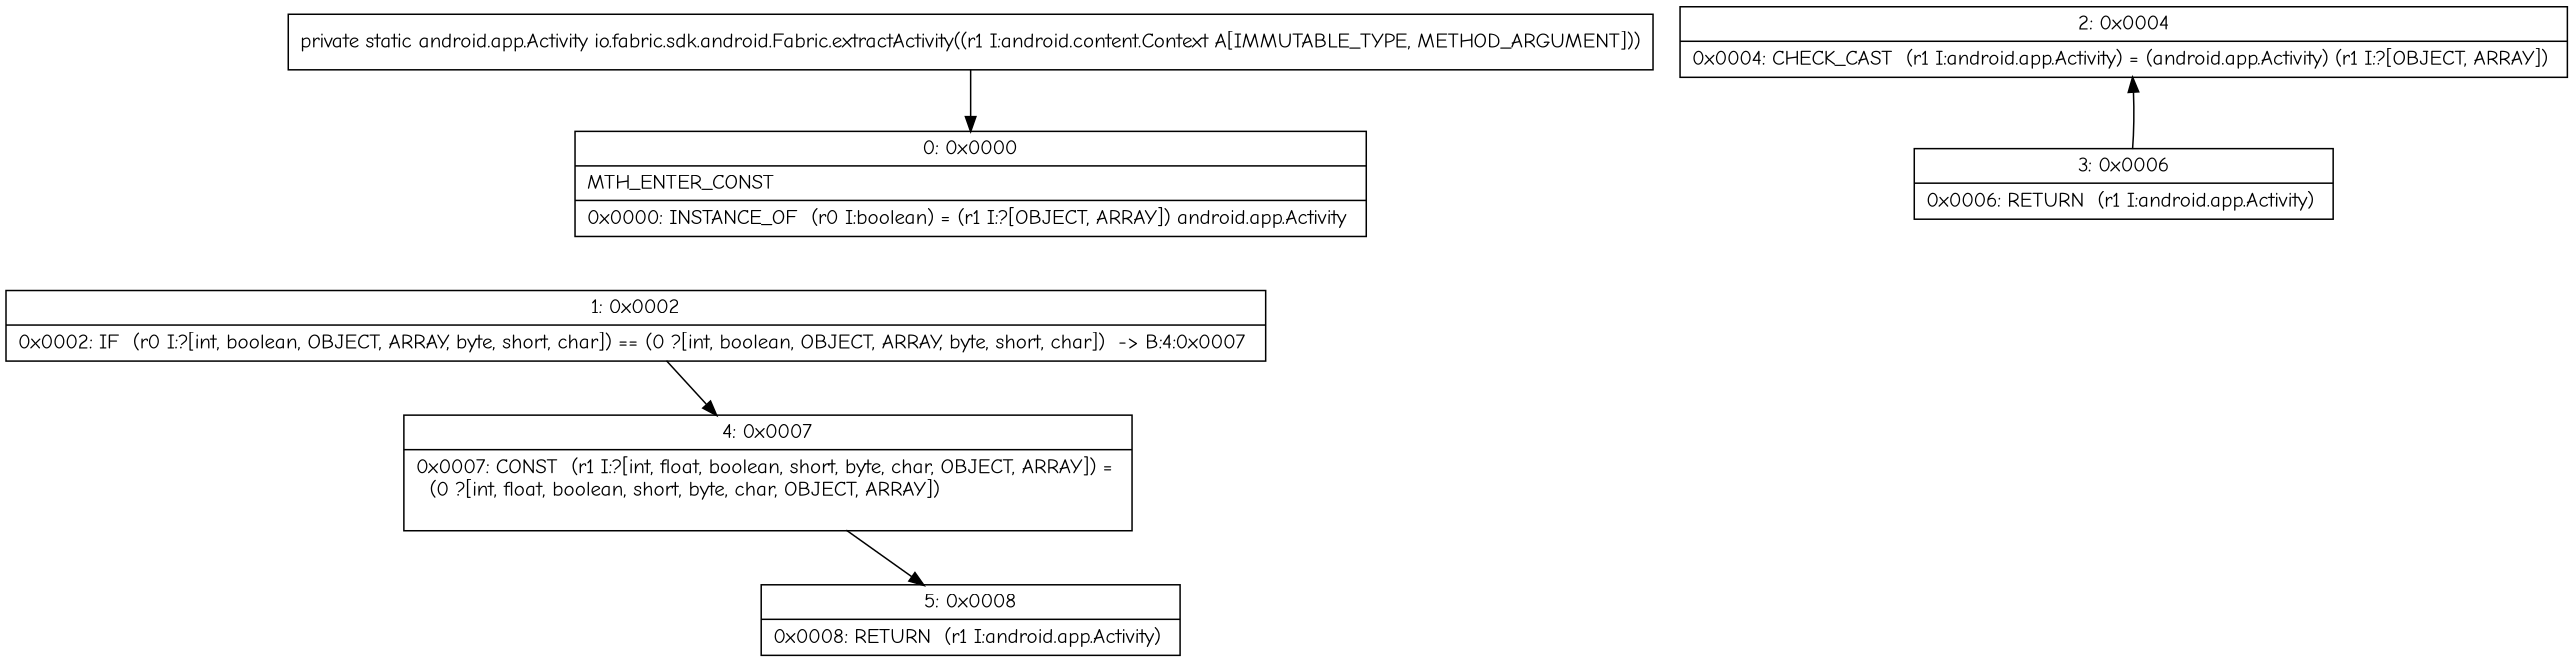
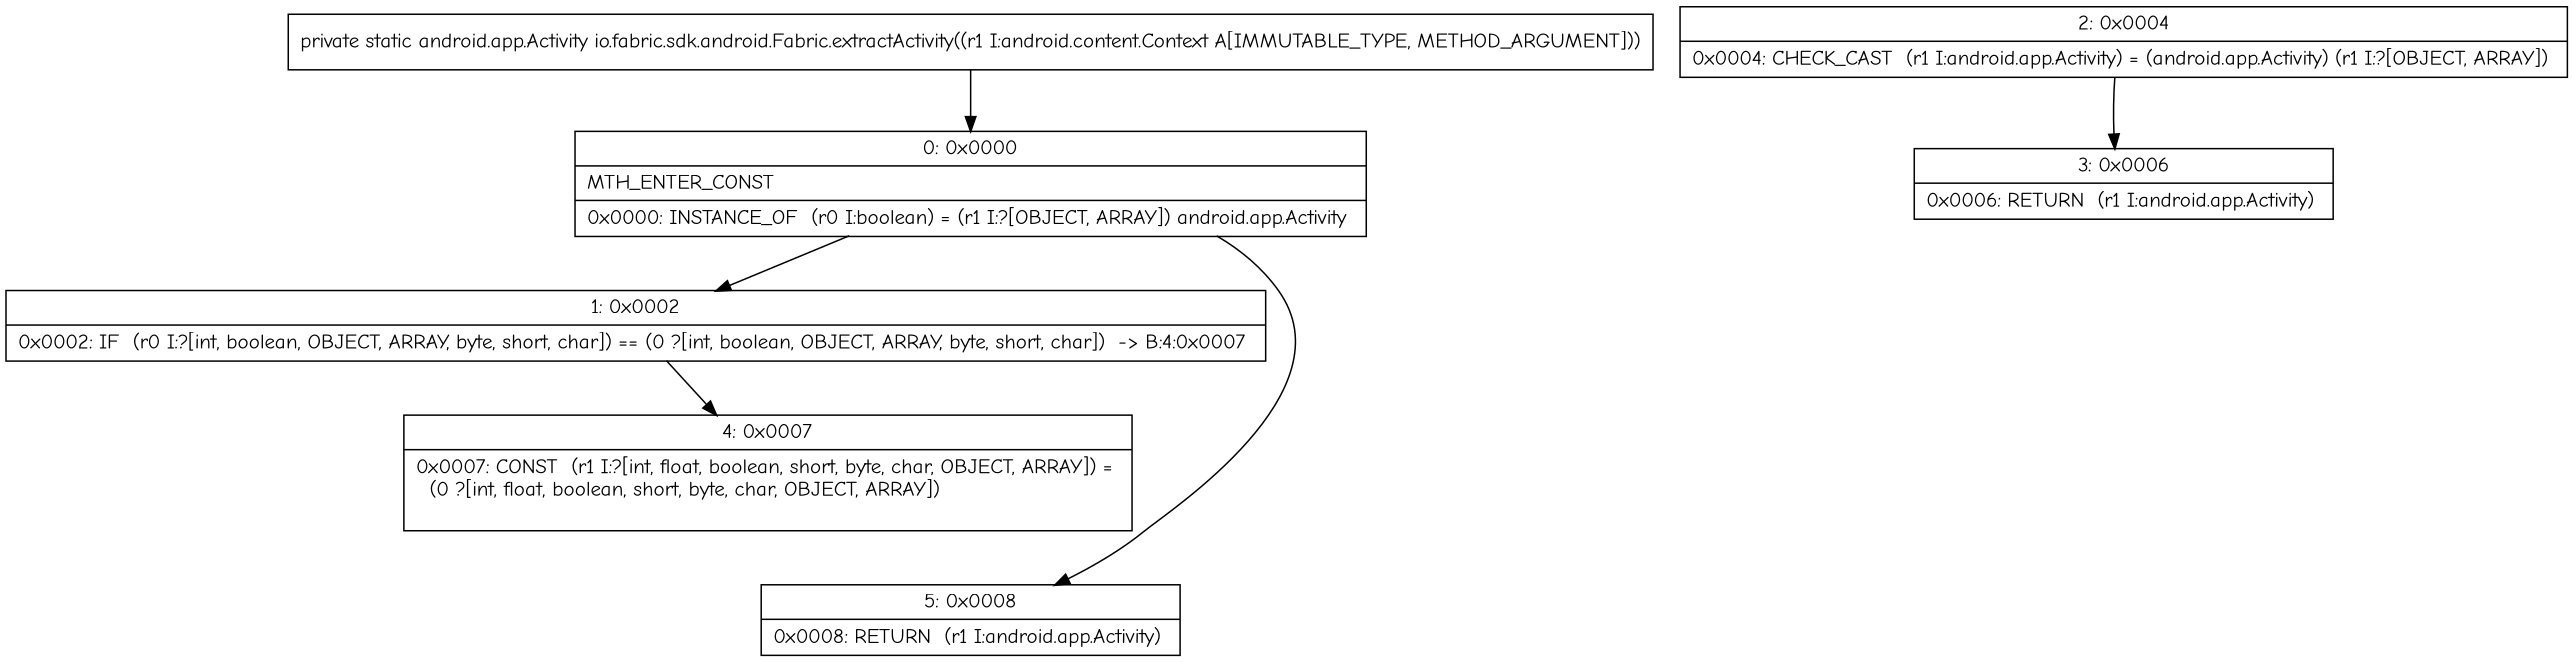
(2134, 121) -> (2114, 106)
none -> (789, 261)
(879, 553) -> (1255, 432)
